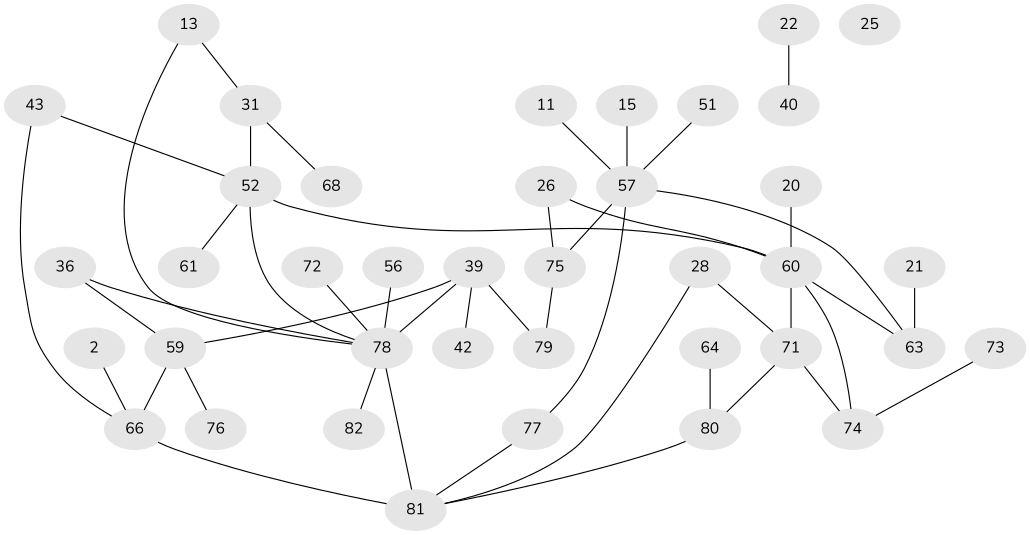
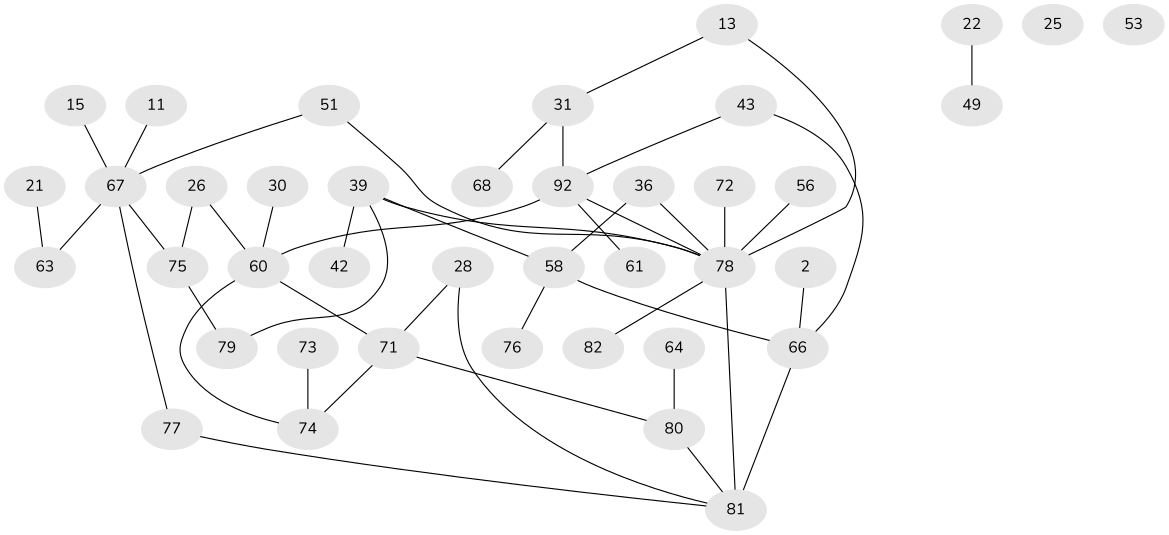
none -> (1134, 25)
(789, 106) -> (972, 106)
(251, 187) -> (563, 187)
(627, 187) -> (116, 187)
(791, 187) -> (278, 187)
none -> (442, 207)
(853, 308) -> none
(175, 348) -> (554, 267)
